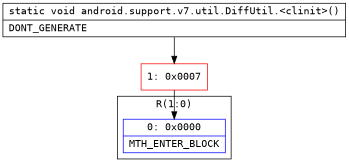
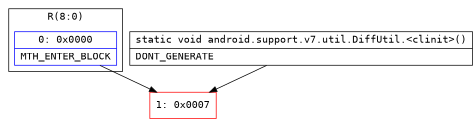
(174, 101) -> (125, 77)
(174, 105) -> (66, 17)
